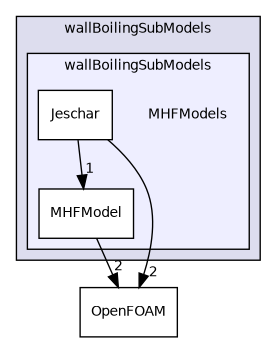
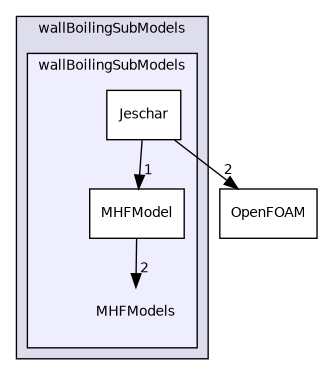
(105, 257) -> (136, 256)
